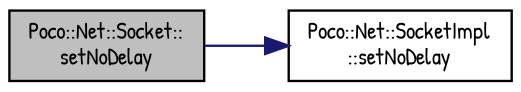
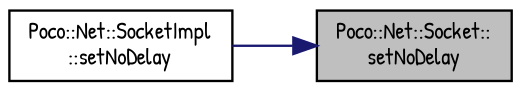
(235, 46) -> (263, 46)
